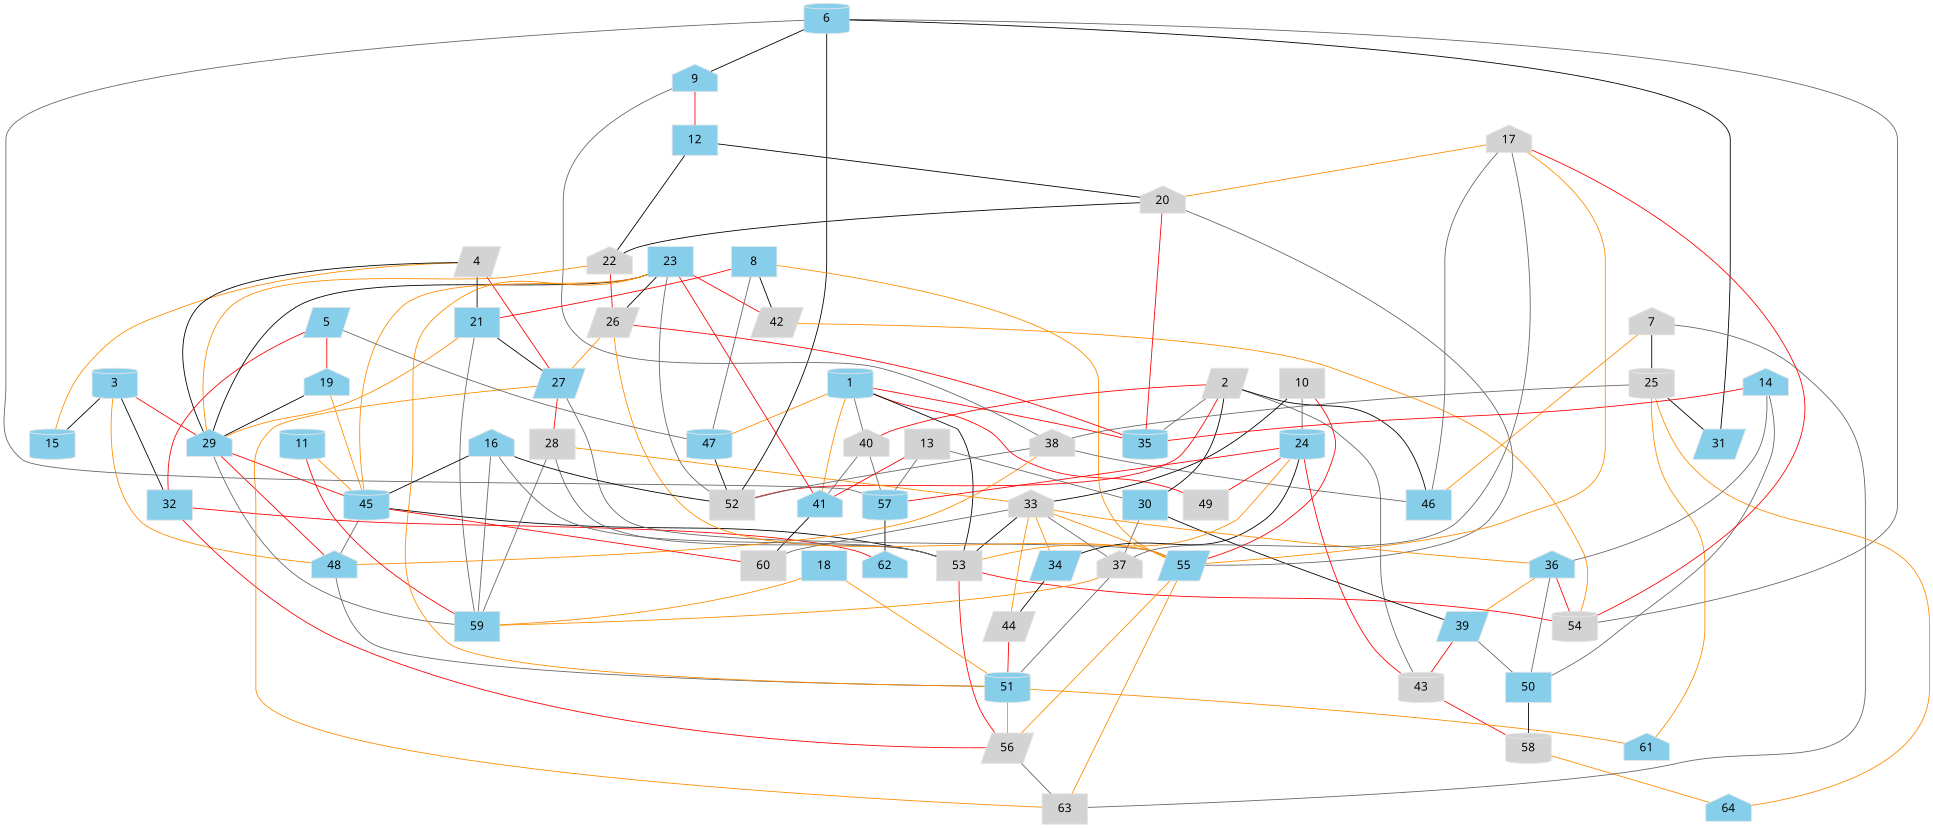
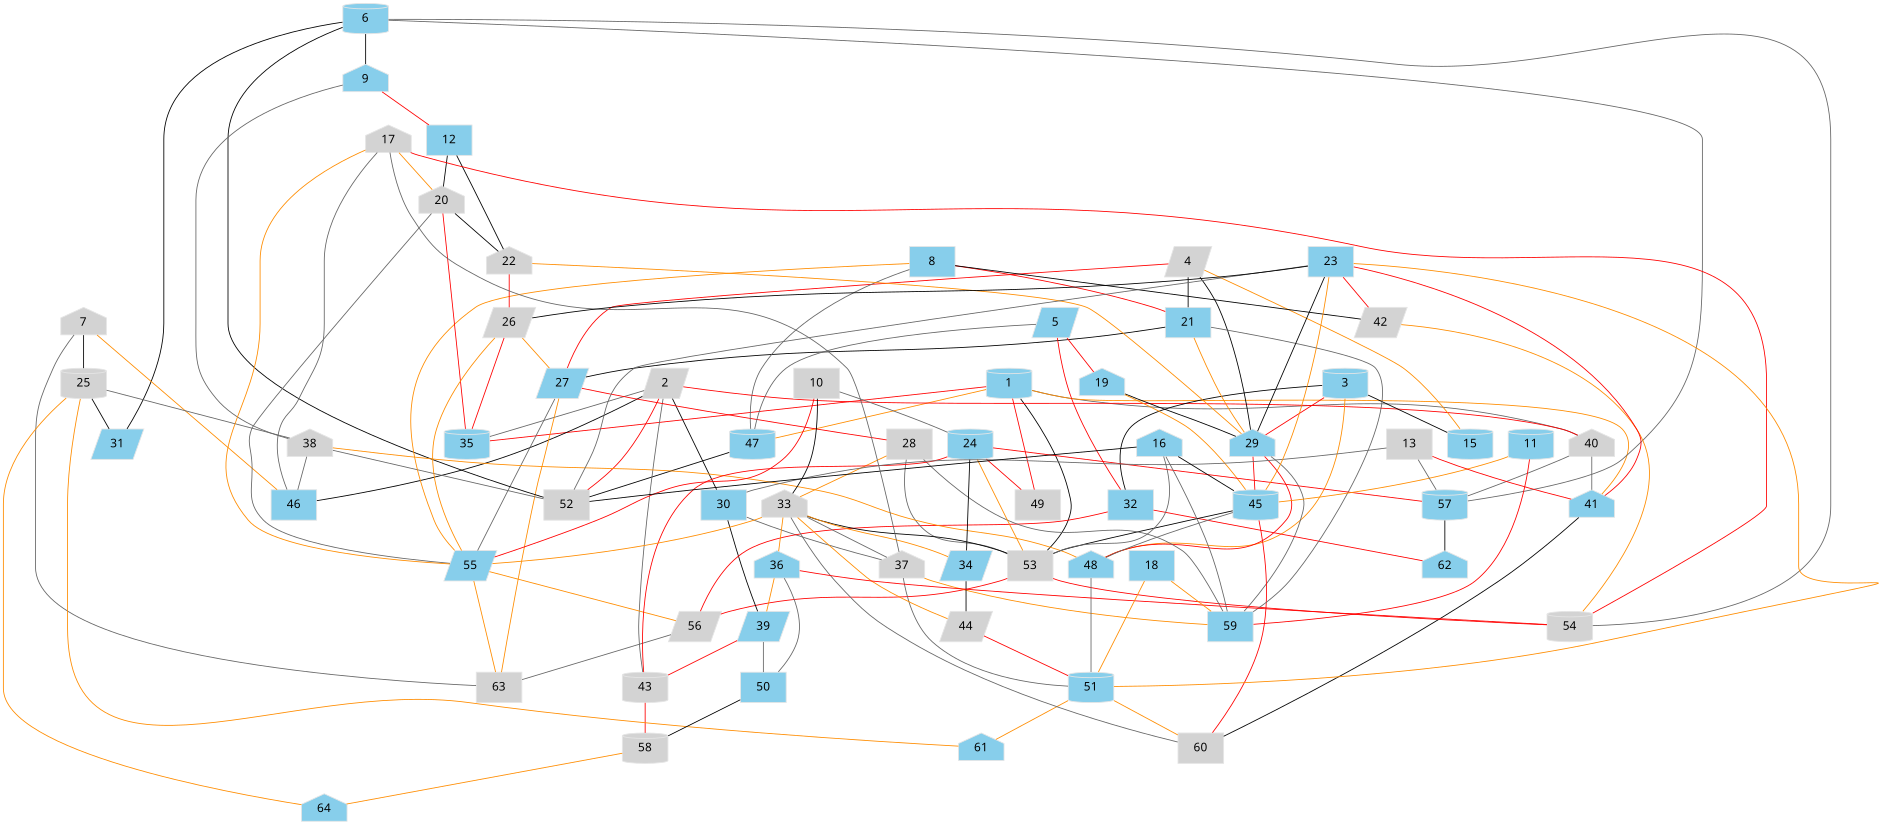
(1766, 383) -> none
(1007, 718) -> (1146, 718)
